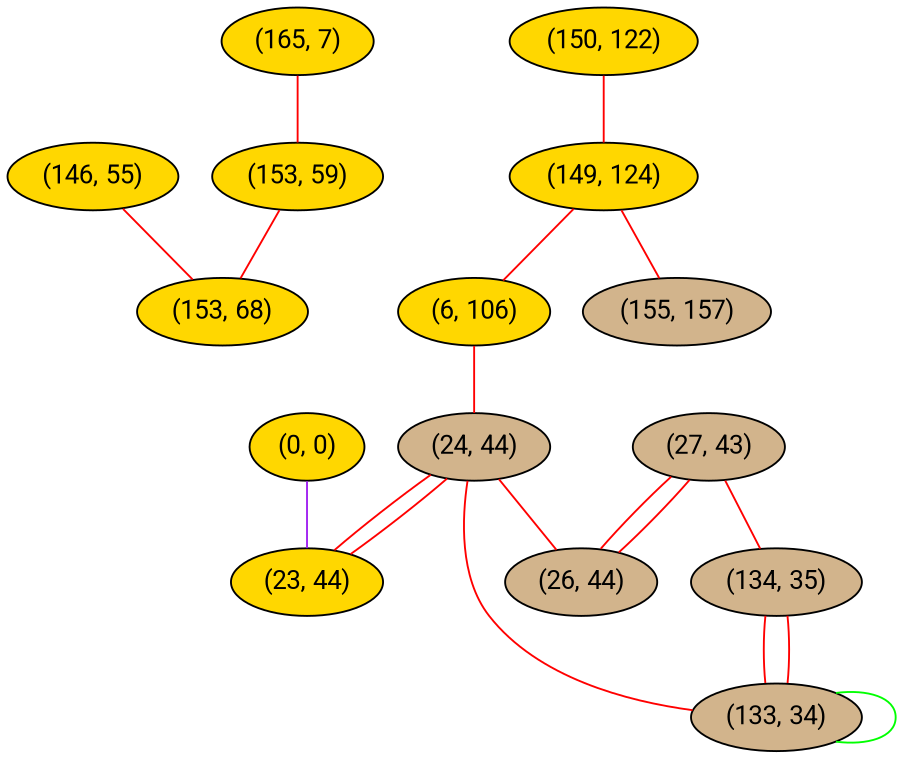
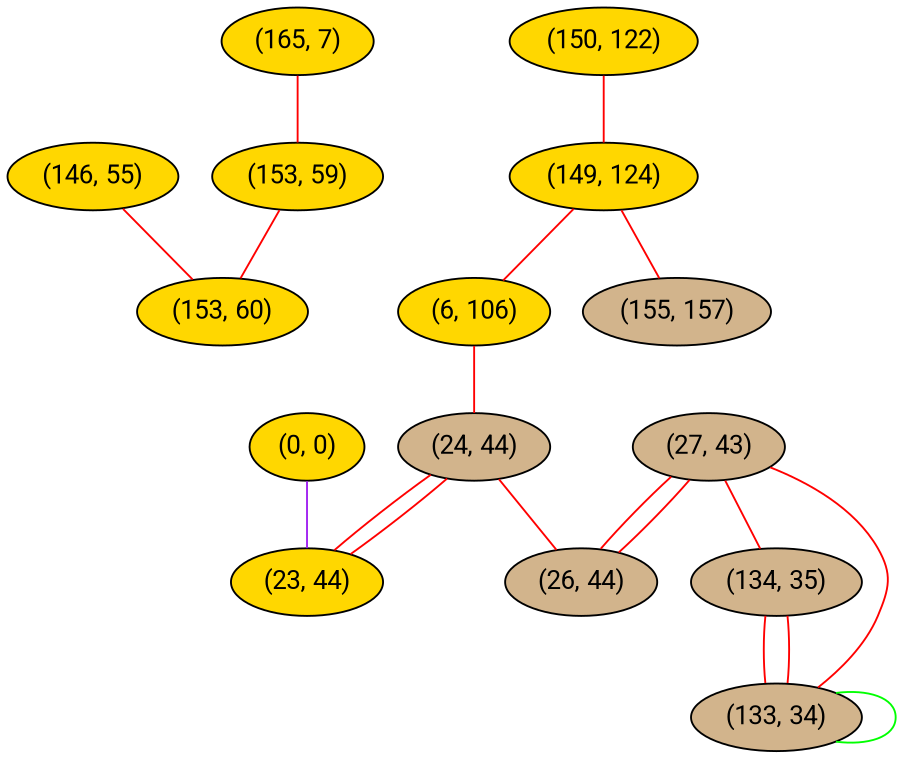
(223, 312) -> (223, 312)
(521, 647) -> (884, 561)
